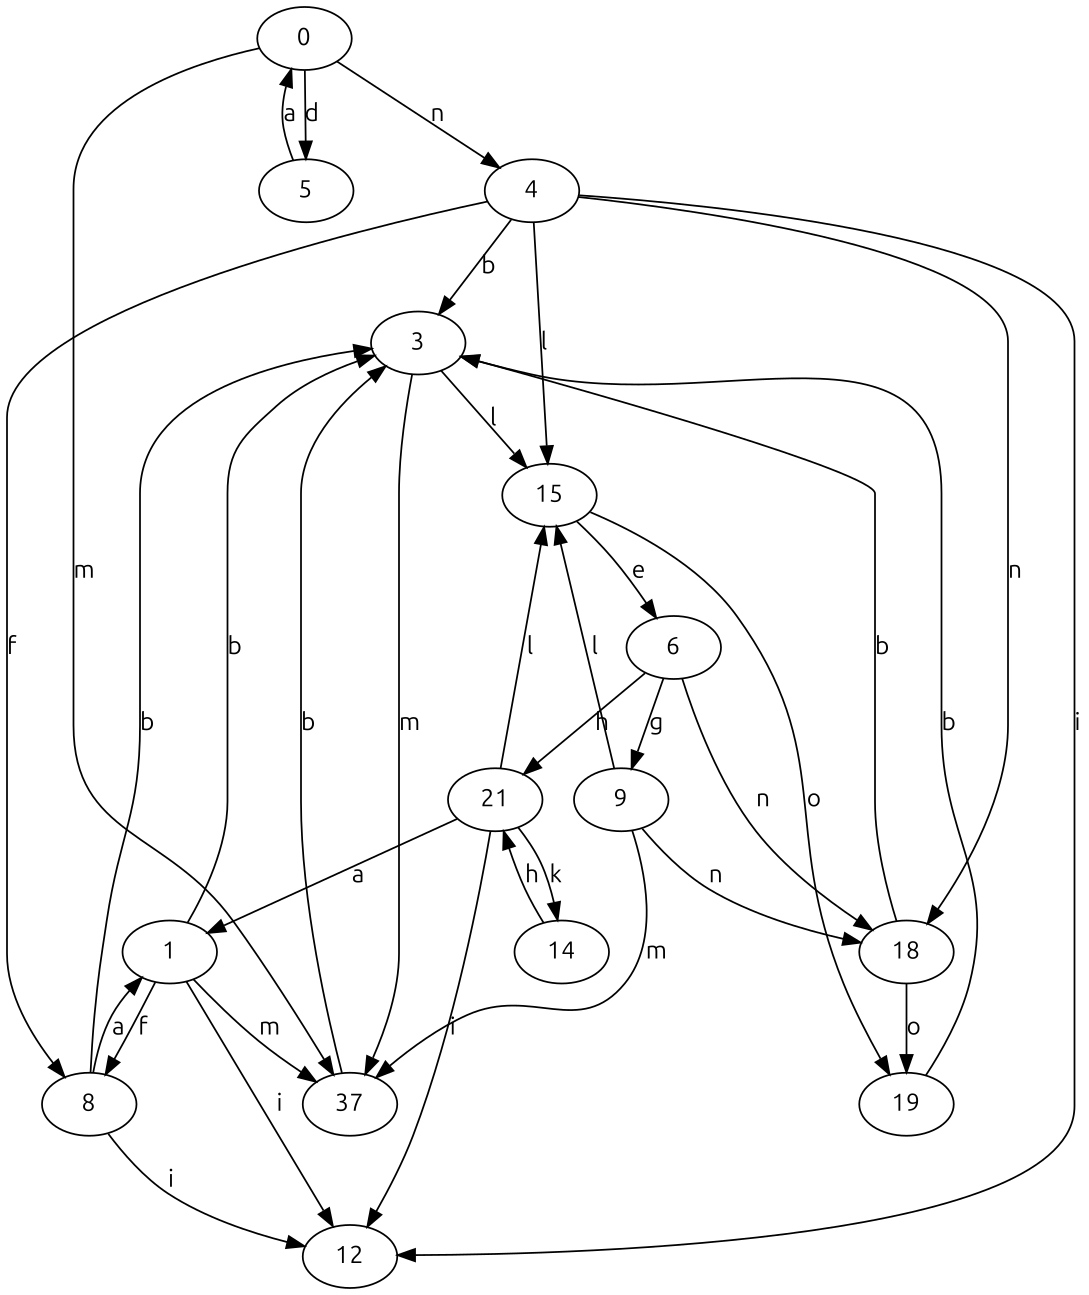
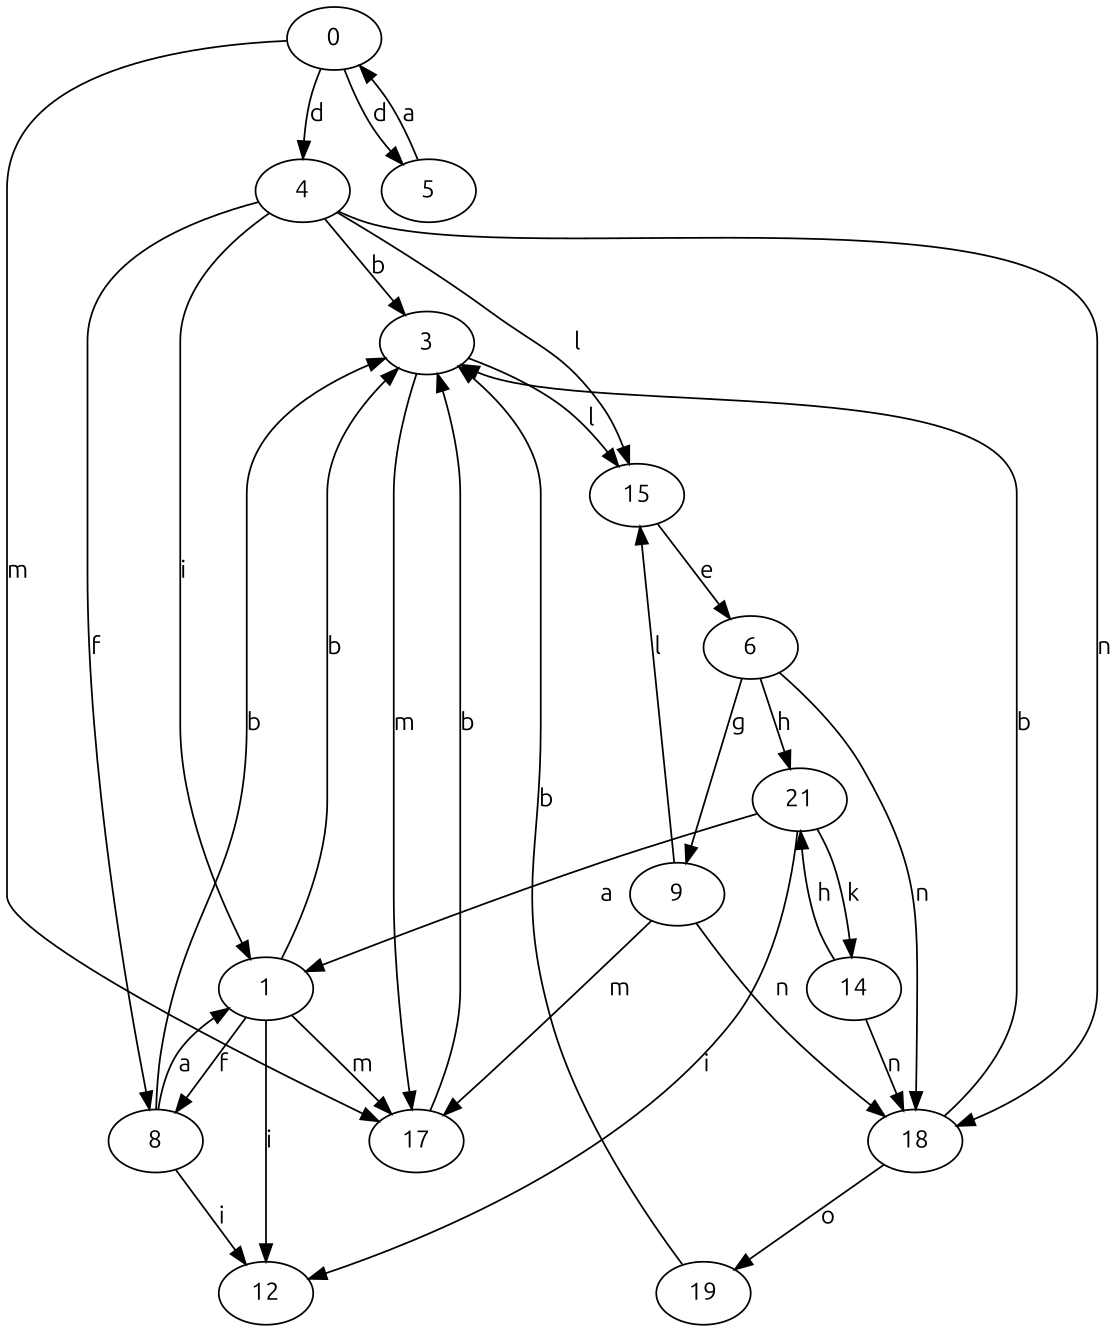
(438, 115) -> (318, 115)
(521, 657) -> none
(796, 747) -> none
(1074, 807) -> (180, 567)
none -> (881, 1057)
(350, 1104) -> (416, 1141)
